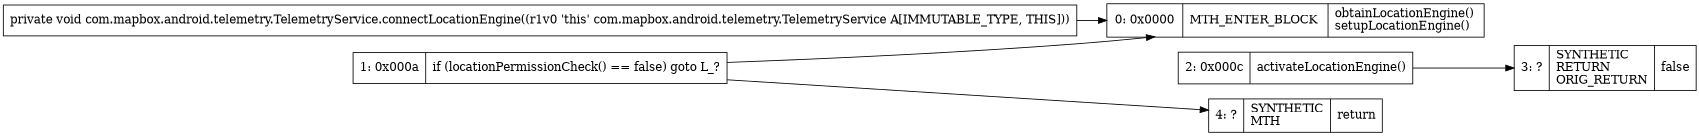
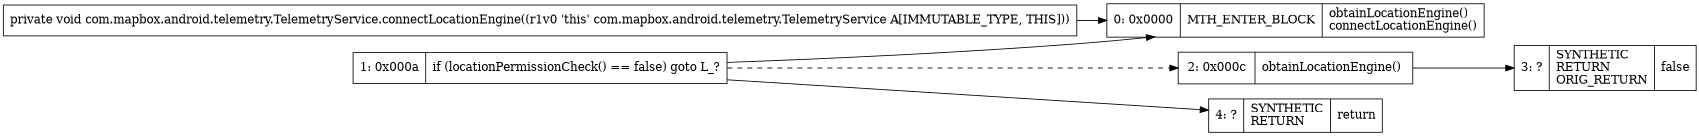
(1402, 26) -> (1403, 26)
none -> (948, 68)
(1331, 68) -> (1331, 68)
(1265, 121) -> (1278, 121)
